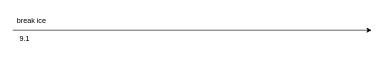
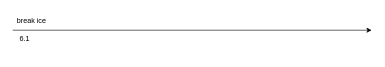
(25, 39) -> (25, 39)
